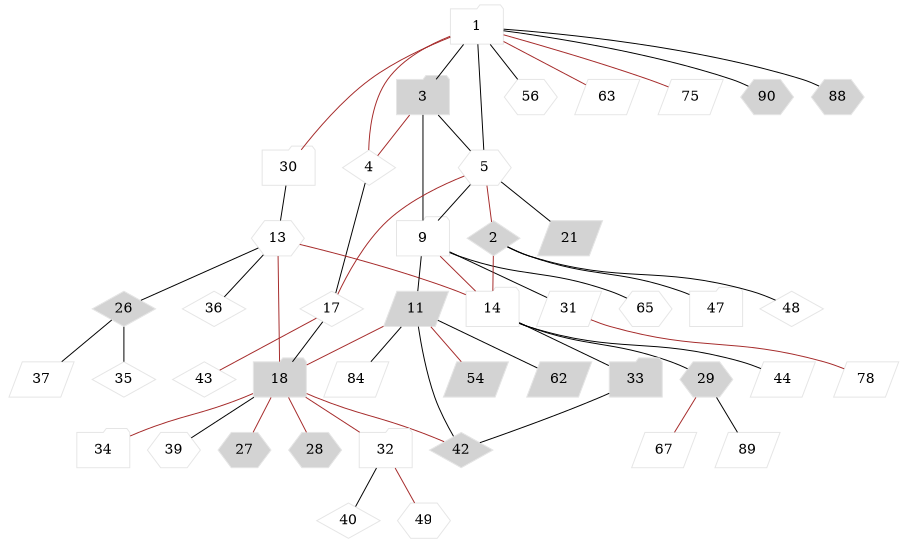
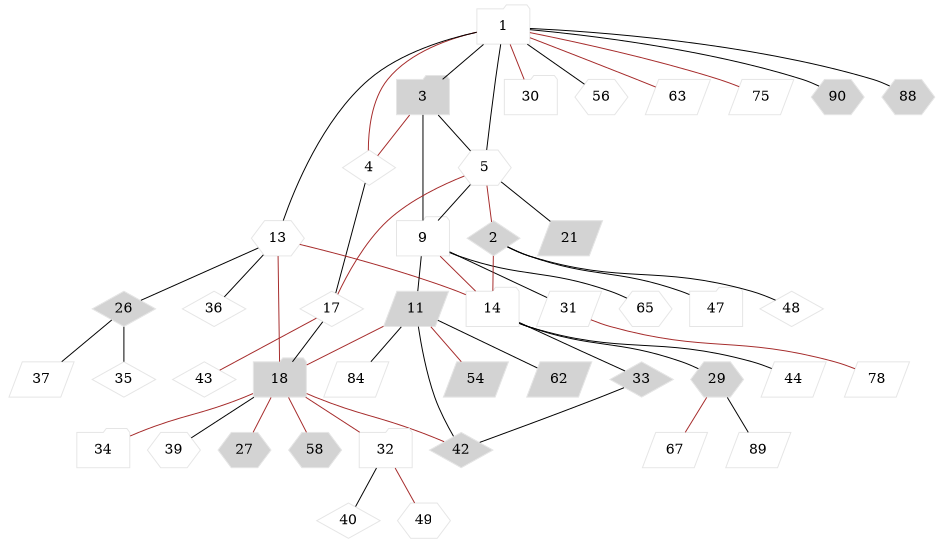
(283, 203) -> (352, 96)
(636, 379) -> (642, 379)
(315, 450) -> (315, 450)
